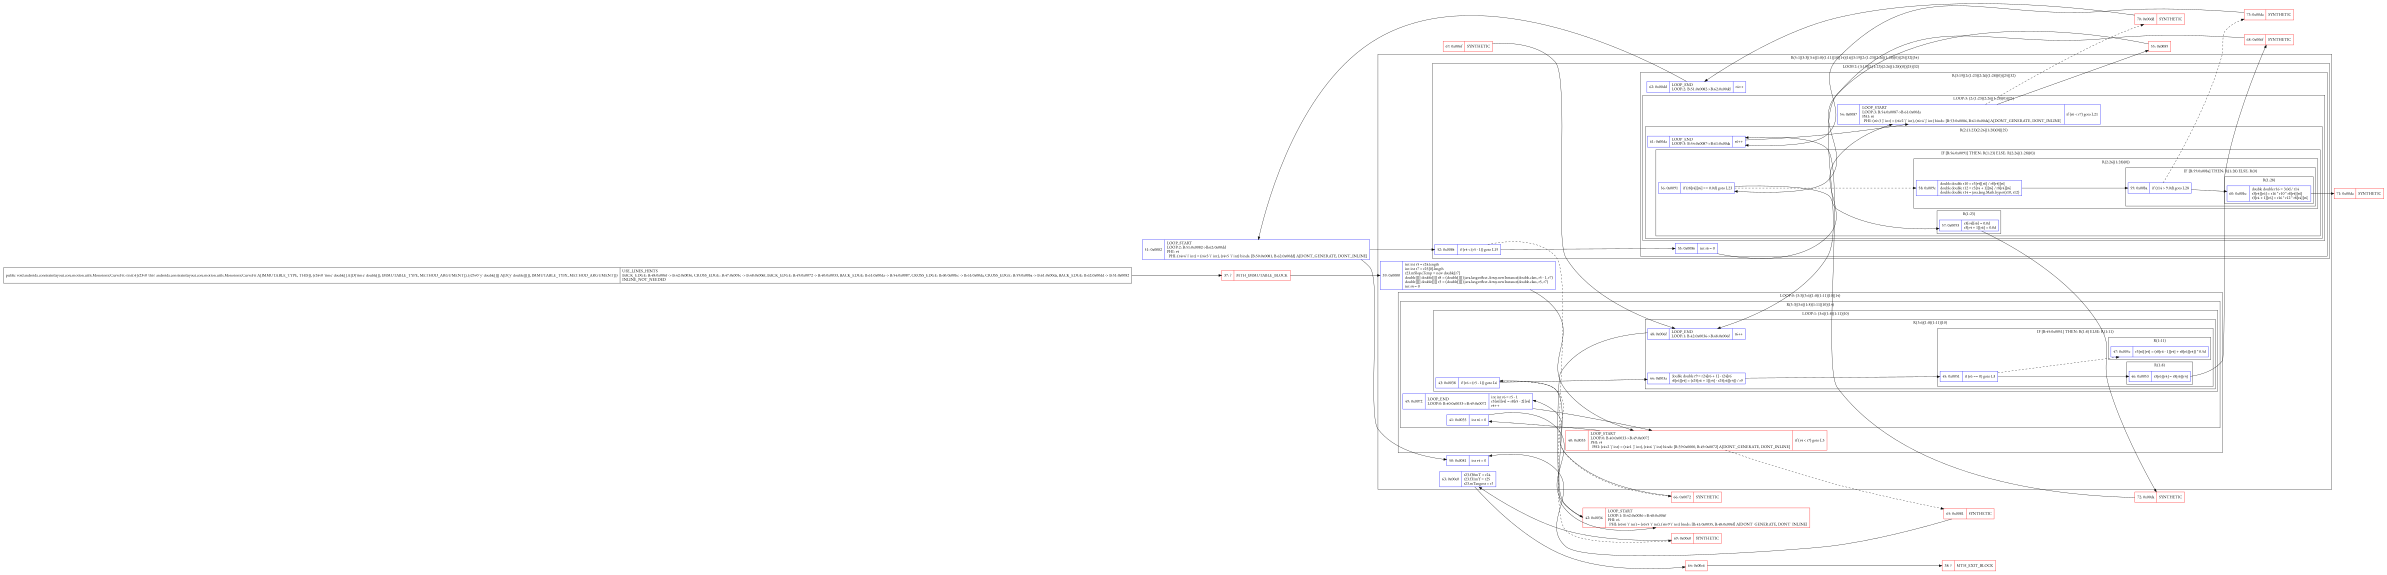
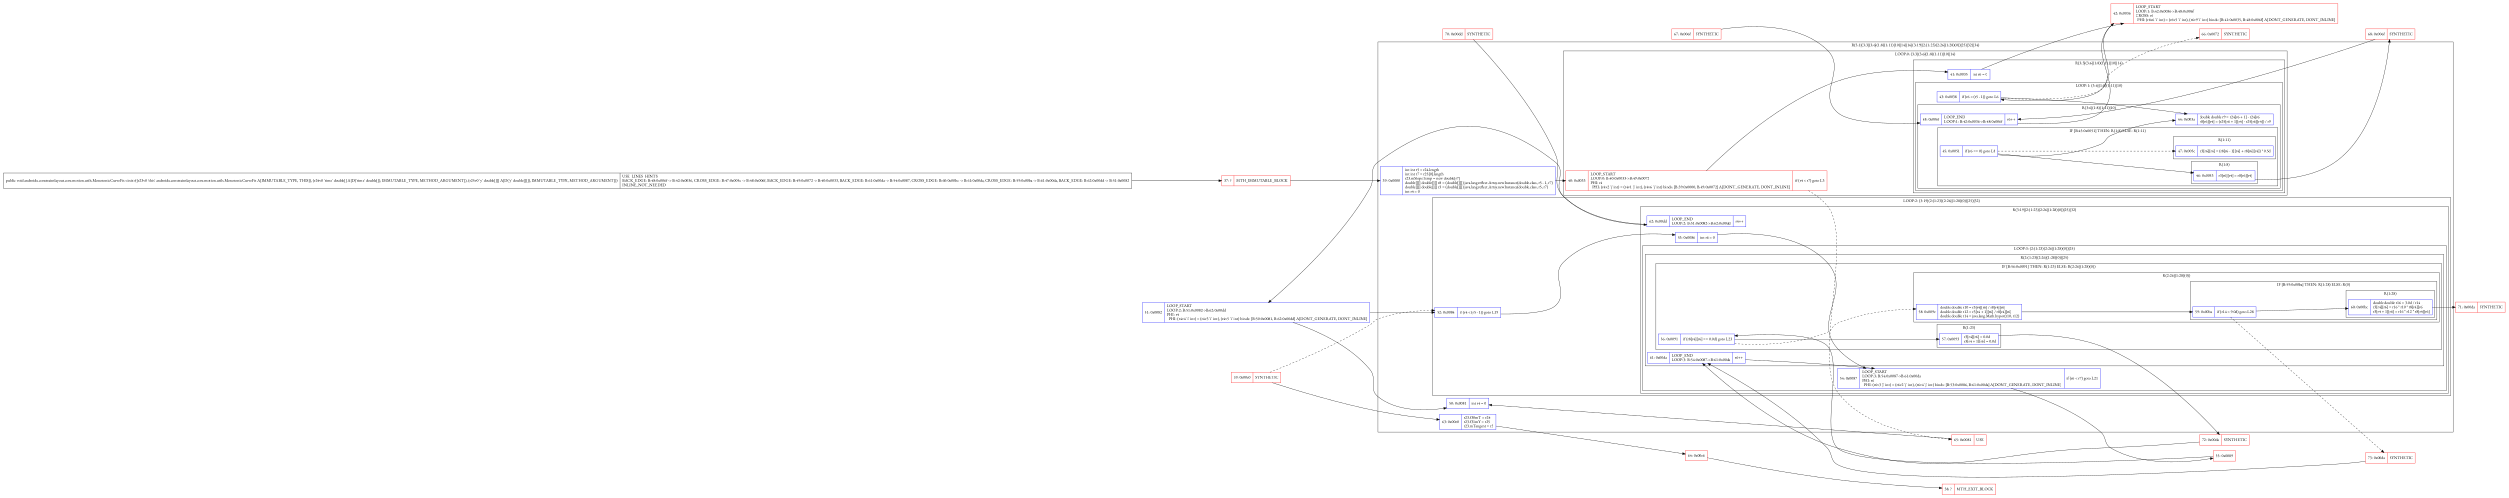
(2066, 60) -> none
(1841, 377) -> (2088, 149)
(1468, 401) -> none
(1560, 410) -> (1350, 336)
(1980, 514) -> (1980, 440)
(1614, 520) -> (2145, 16)
